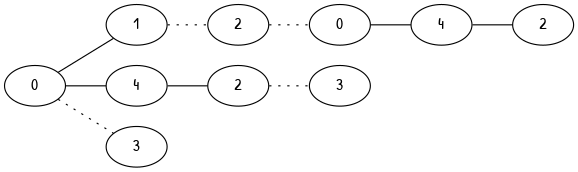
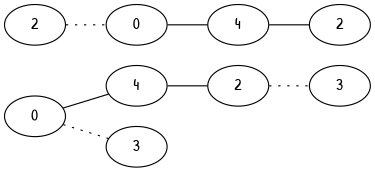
(137, 25) -> none
